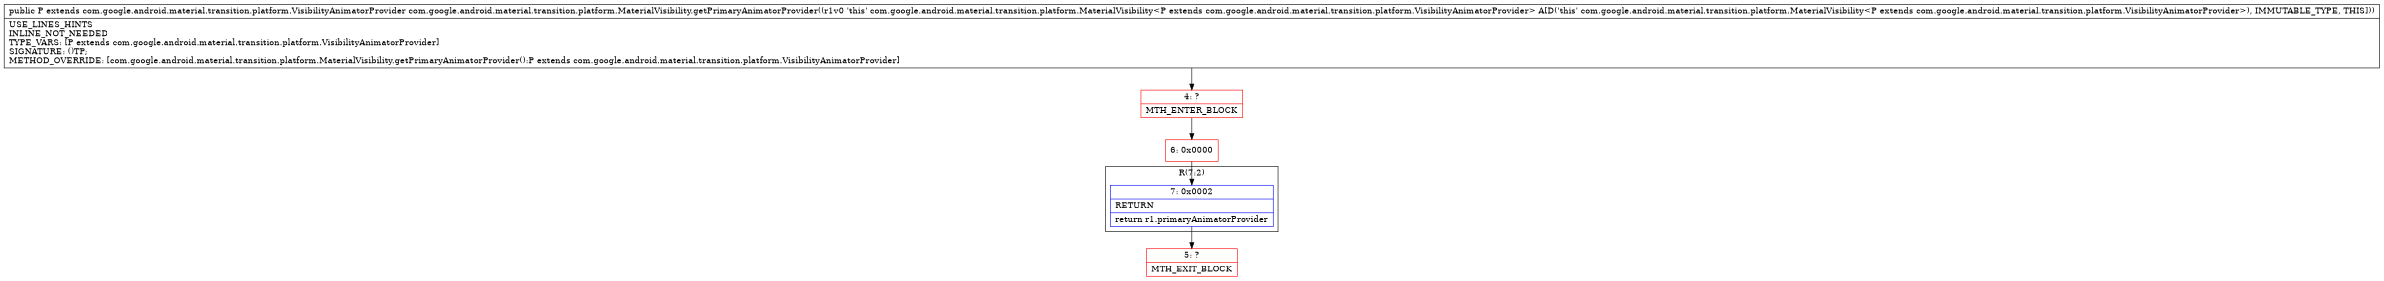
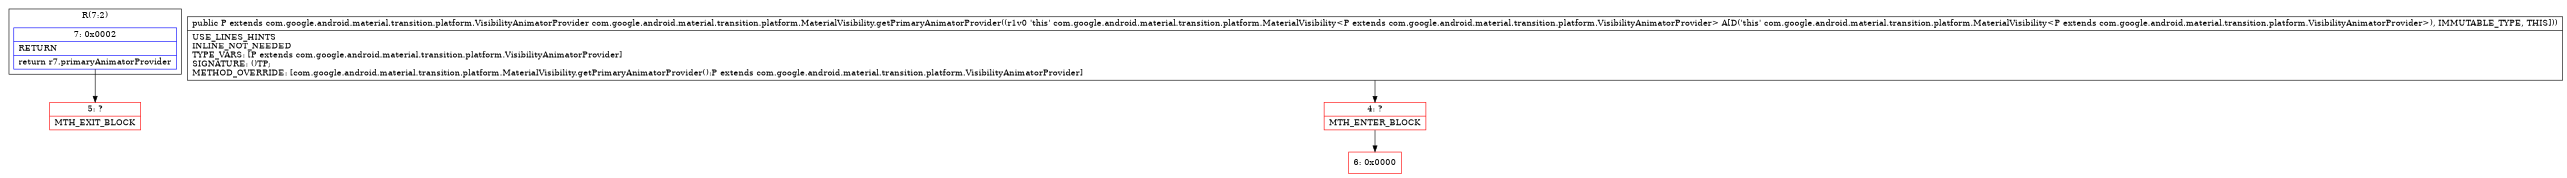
(1192, 170) -> none
(1192, 219) -> (95, 62)
